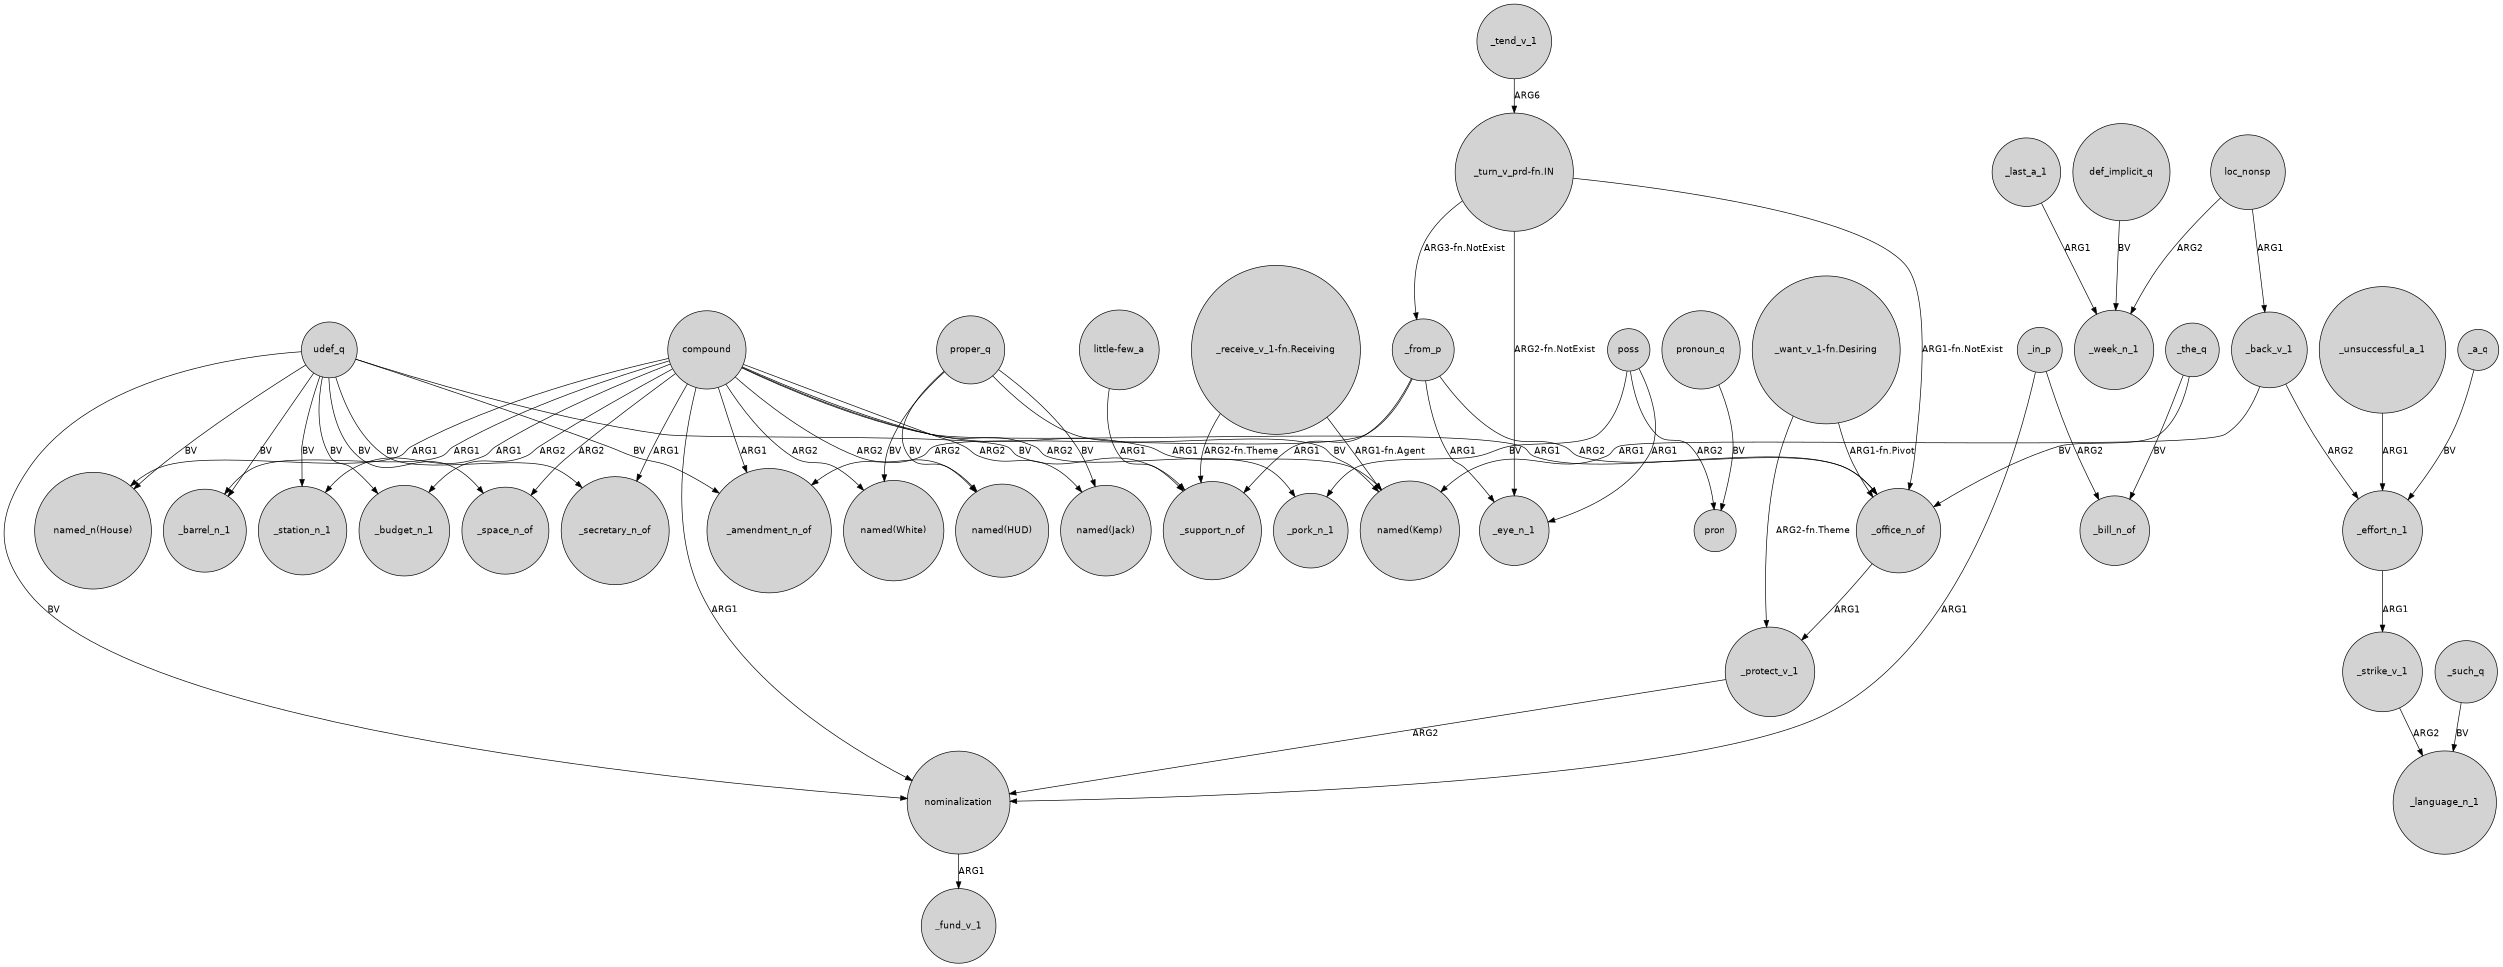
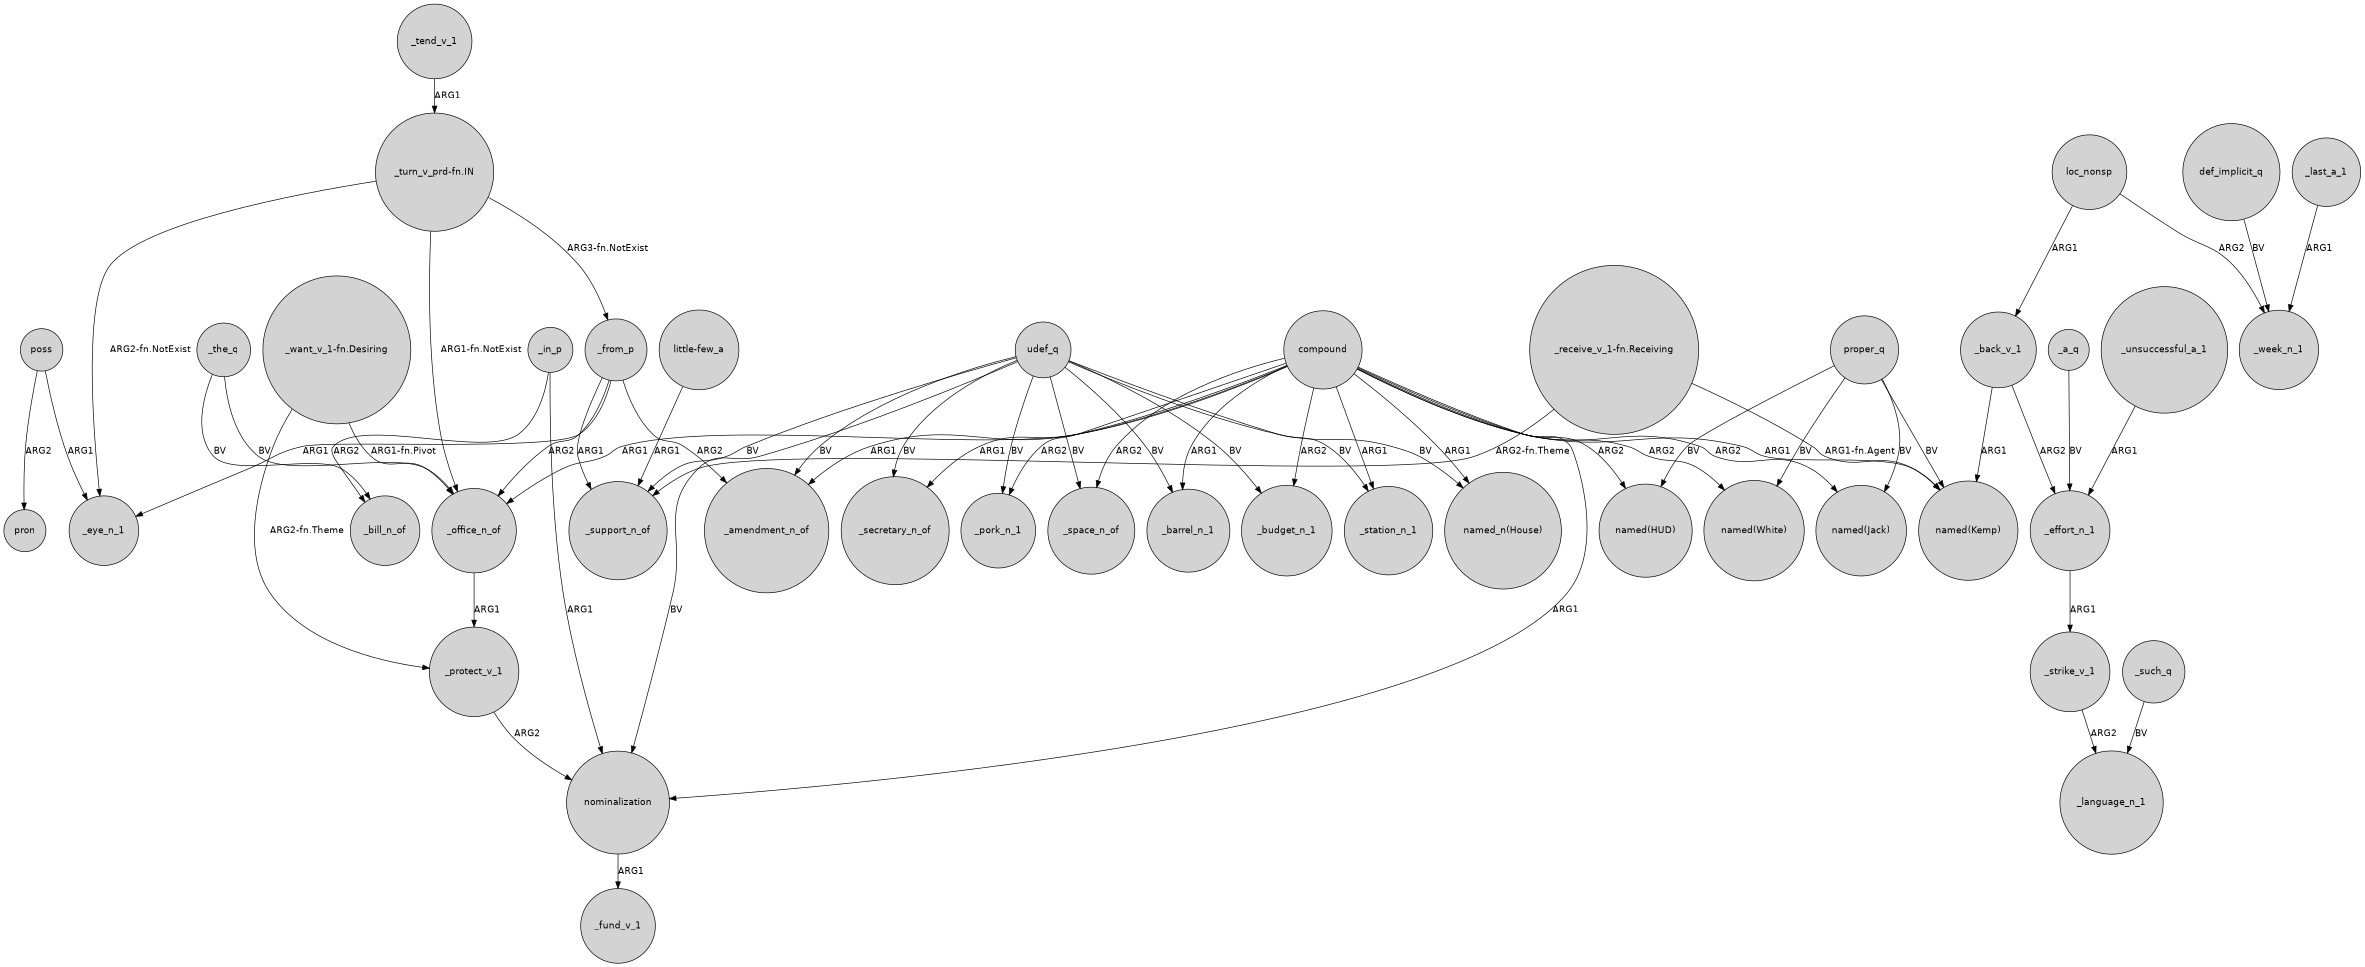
(1528, 96) -> (448, 96)
(1701, 350) -> none
(1495, 451) -> (1015, 430)
